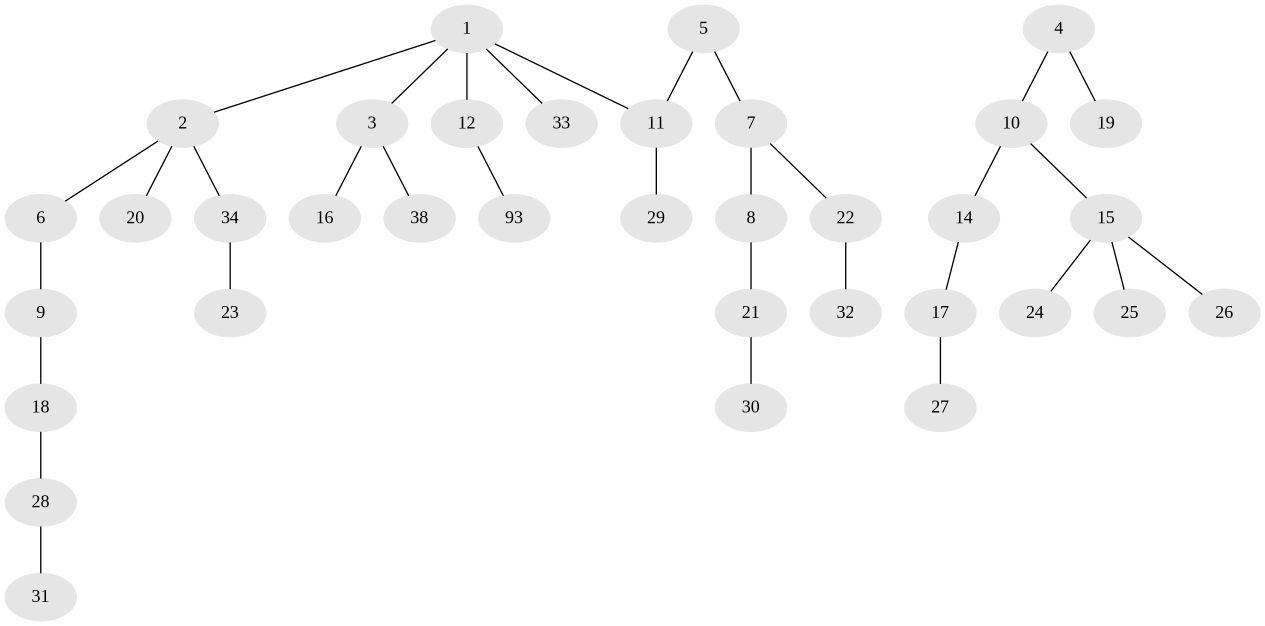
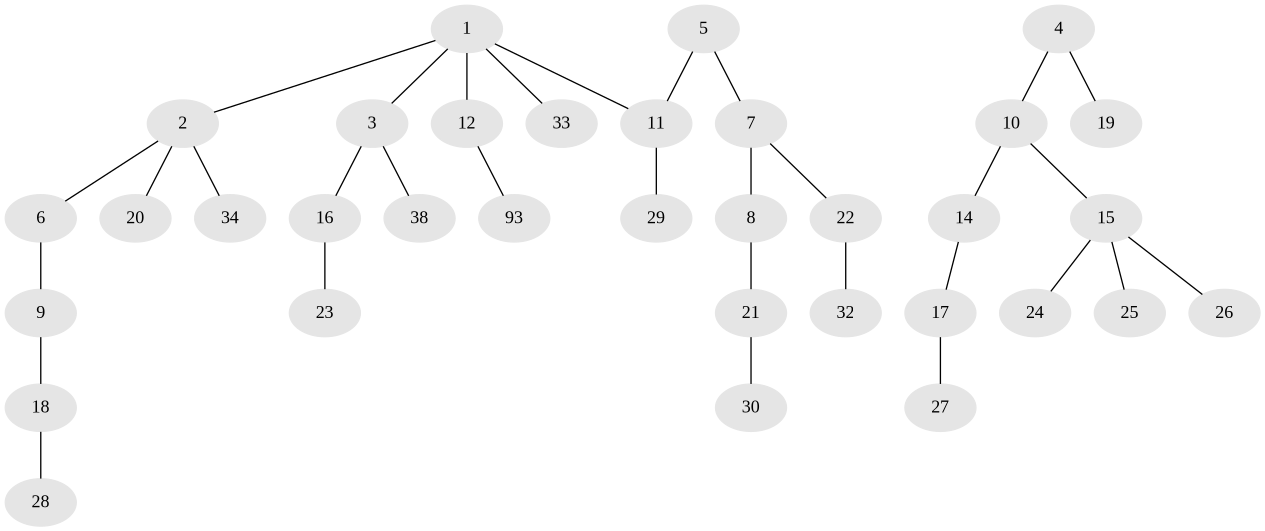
(230, 266) -> (325, 266)
(41, 597) -> none
